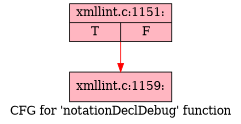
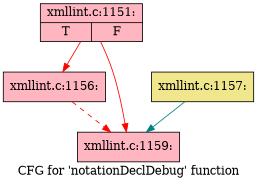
none -> (54, 87)
none -> (203, 87)
